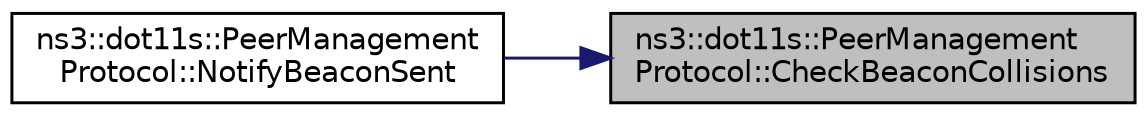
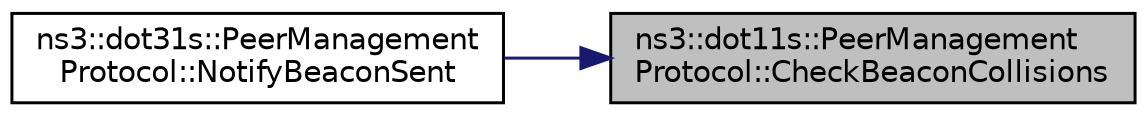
(258, 58) -> (258, 58)
